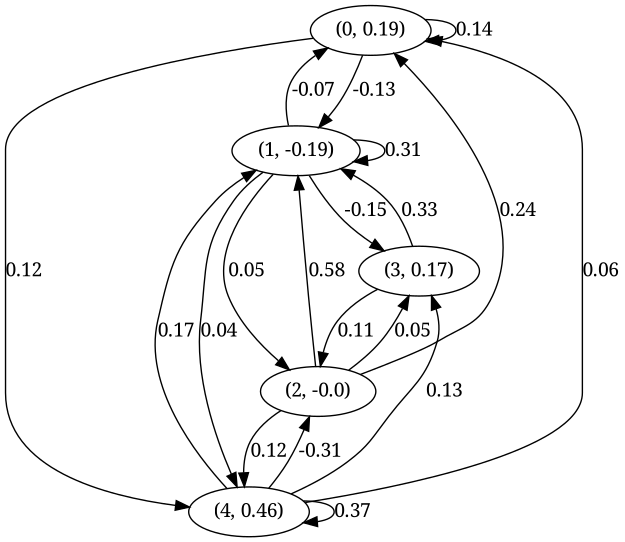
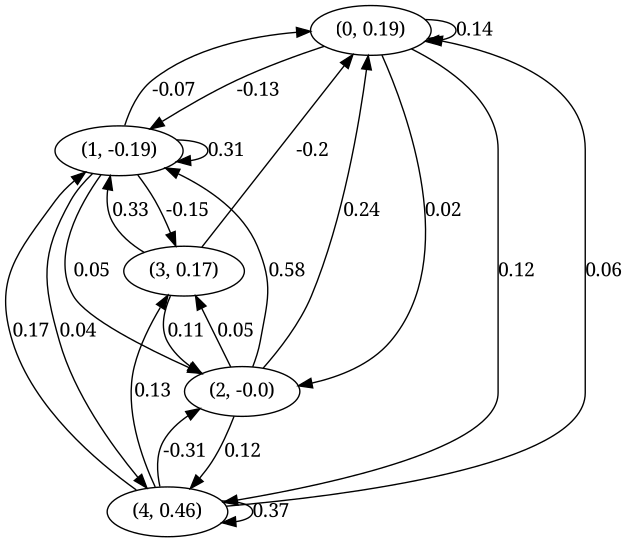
none -> (273, 156)
none -> (424, 244)
